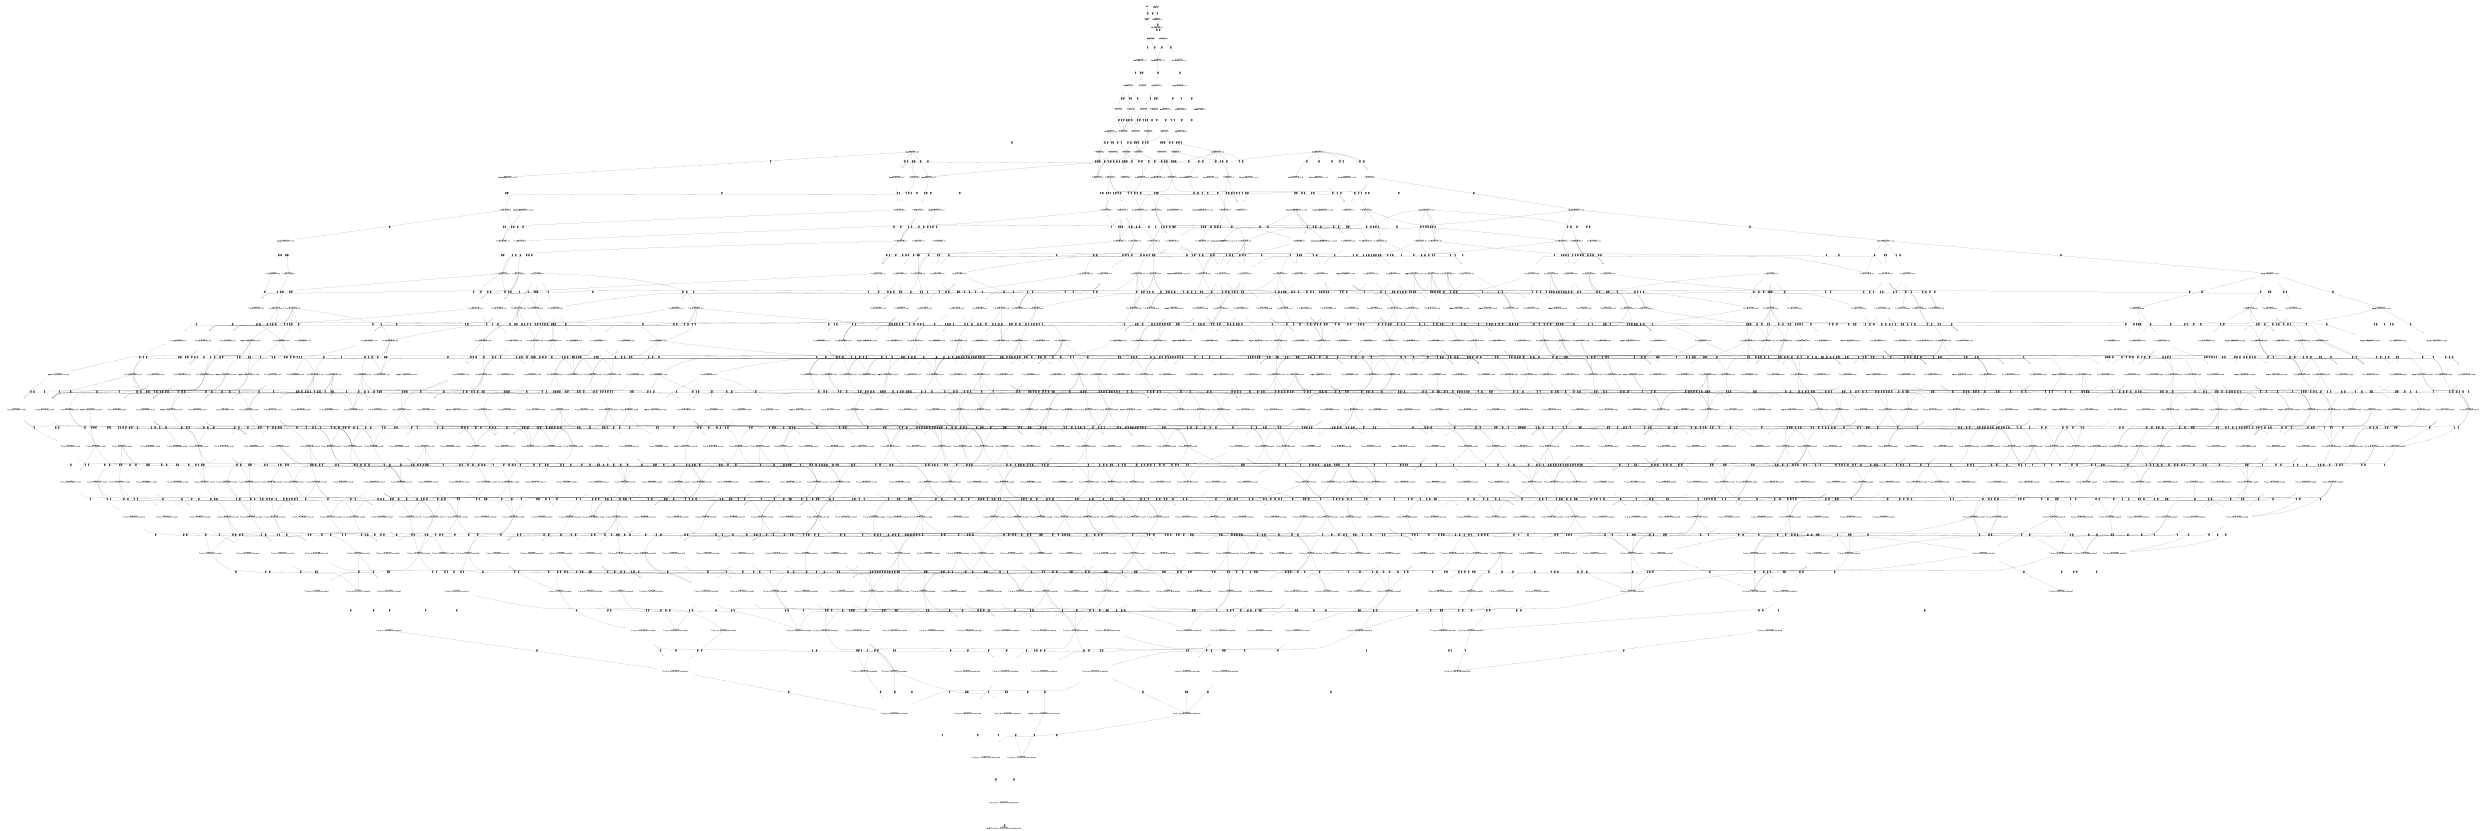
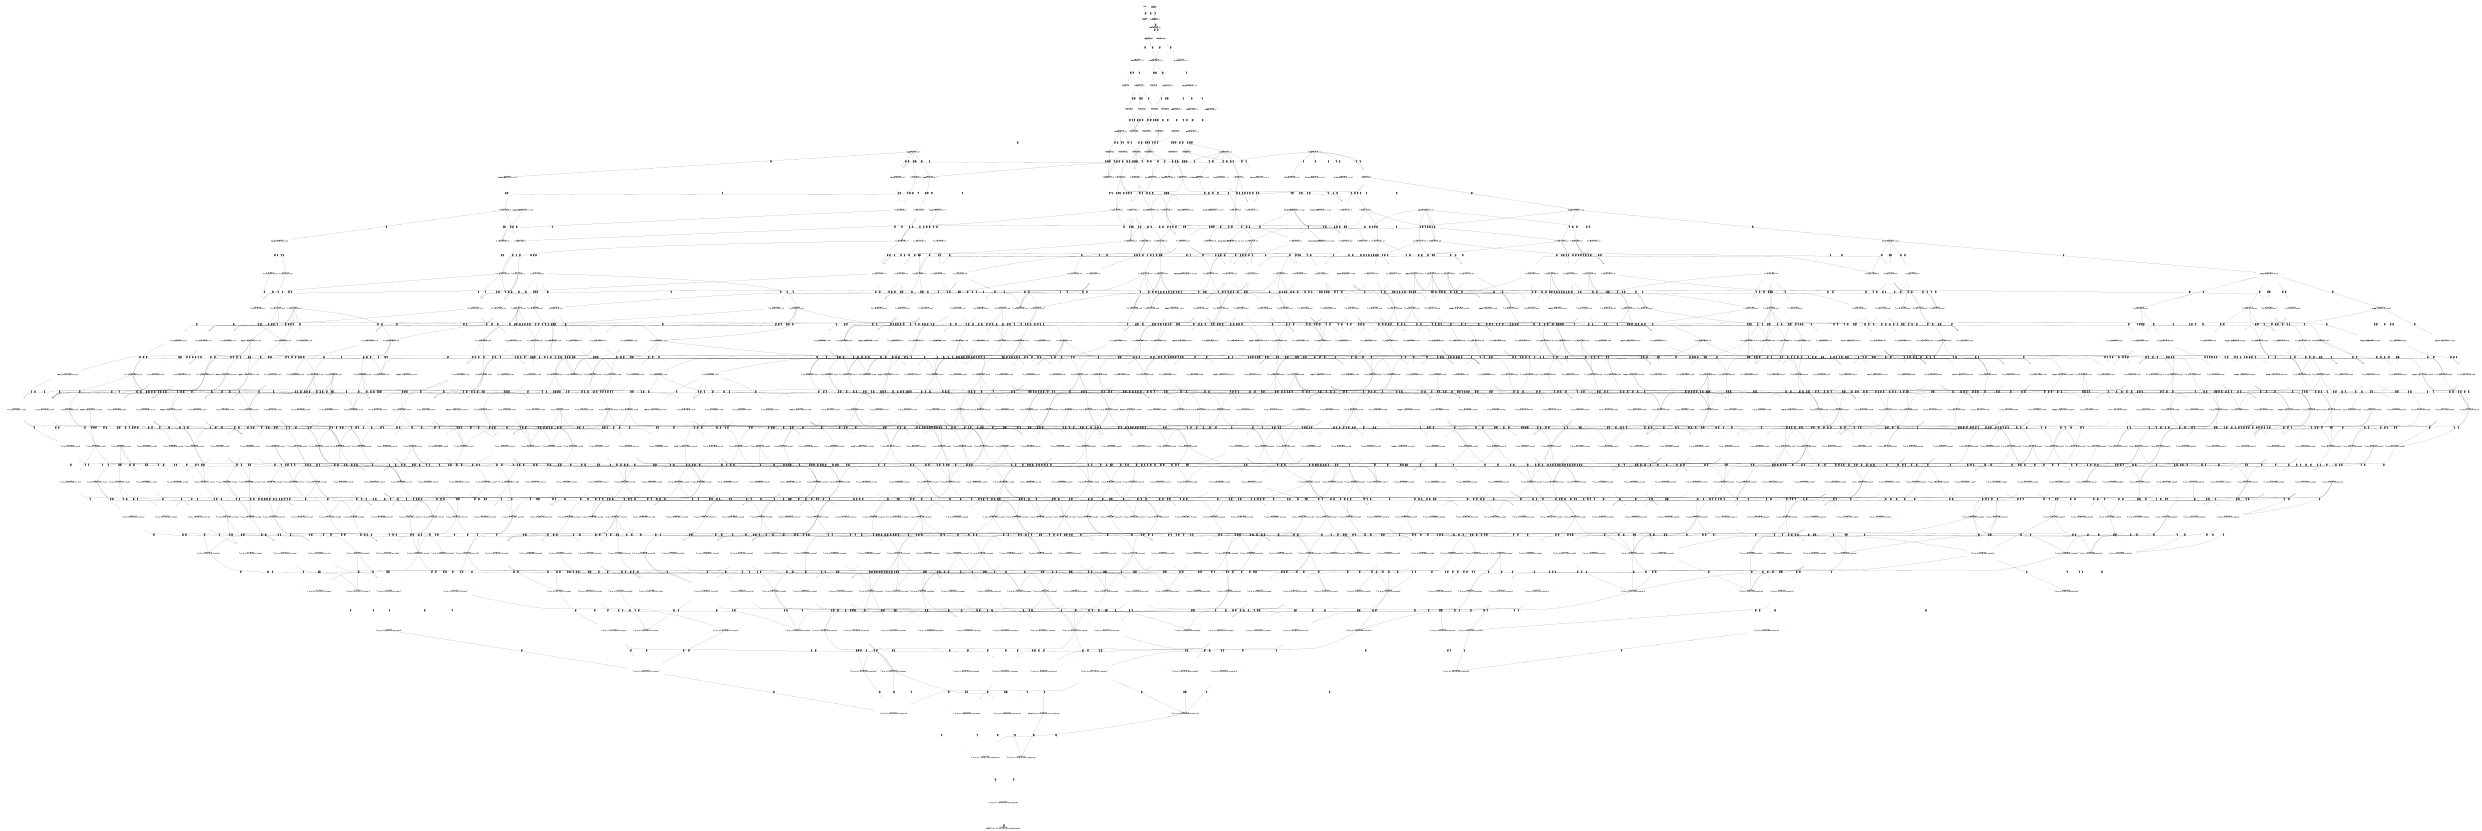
none -> (1153, 86)
